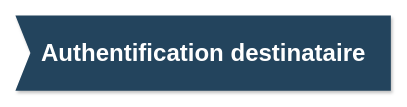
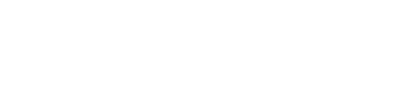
(203, 53) -> none
